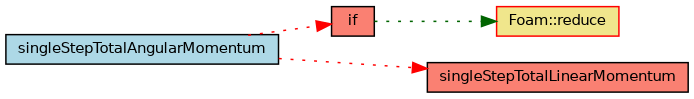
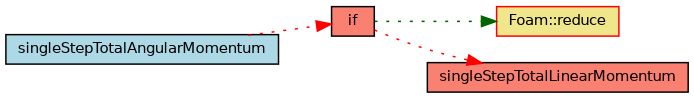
(345, 63) -> (420, 47)
